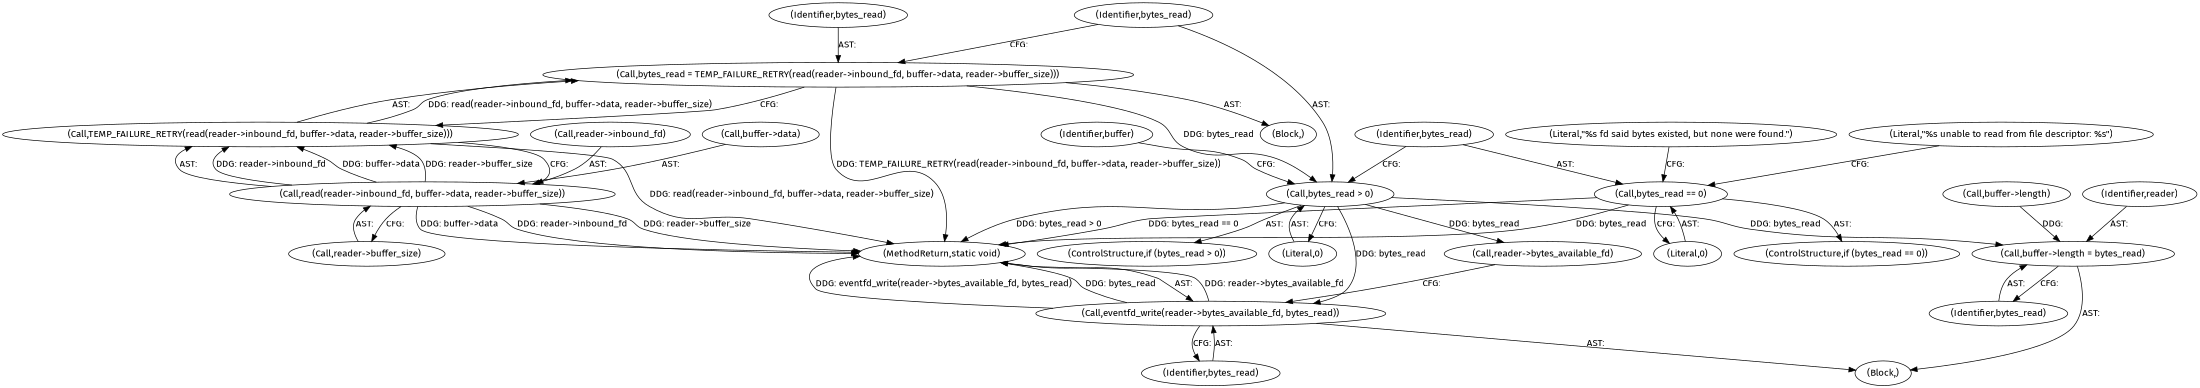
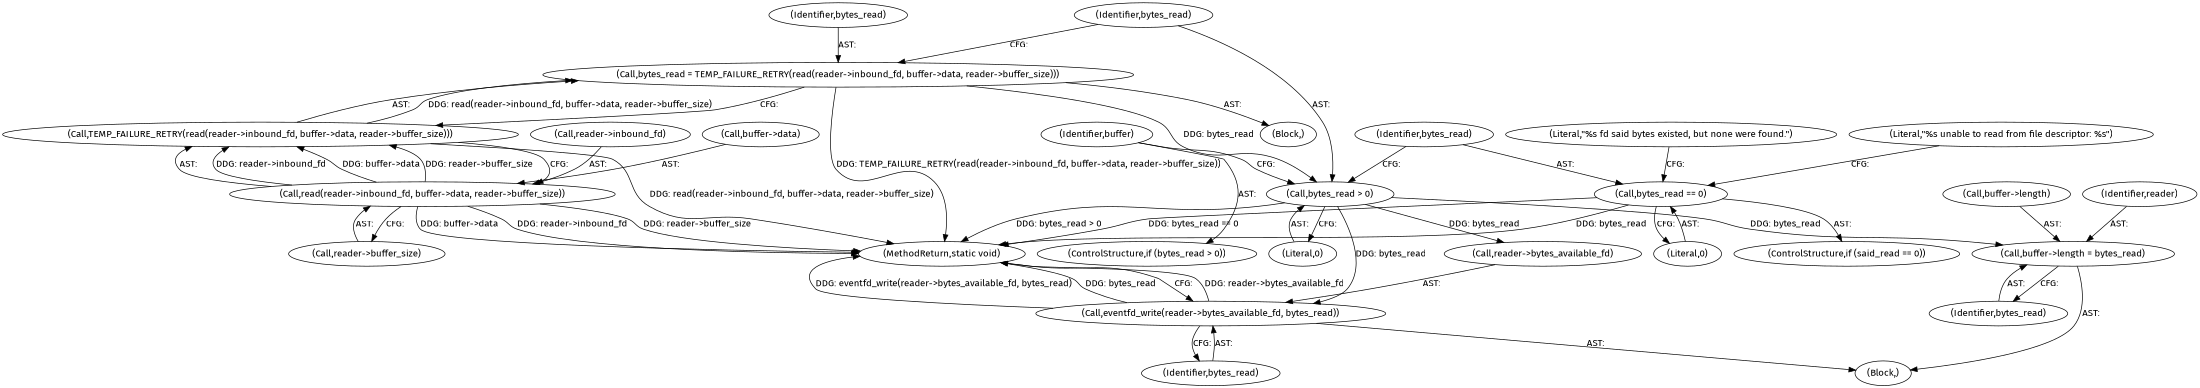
(2054, 224) -> (2054, 224)
(1252, 225) -> (1226, 161)
(1847, 254) -> (1847, 254)
(1185, 284) -> (1185, 284)
(1433, 284) -> (1433, 284)
